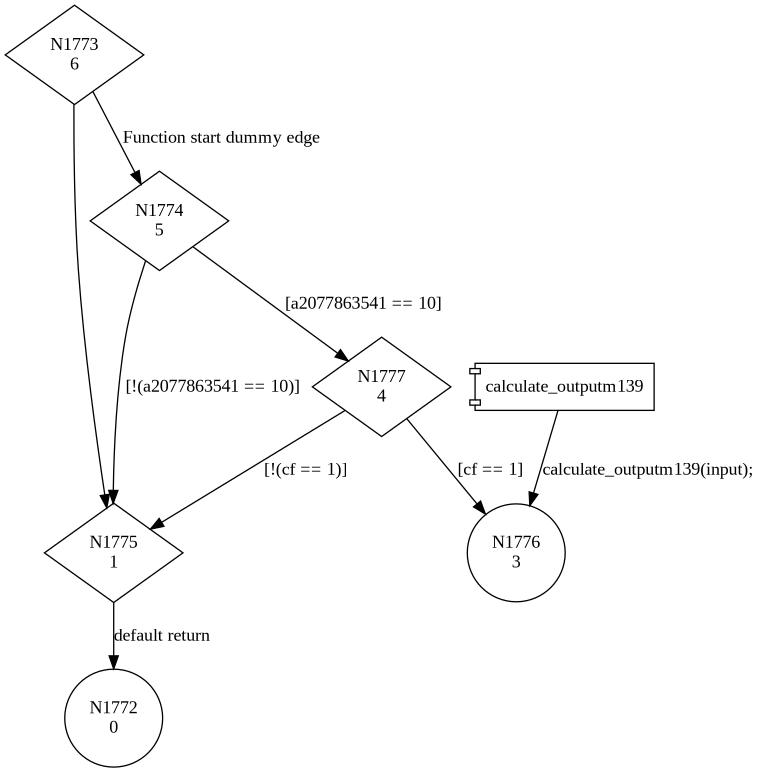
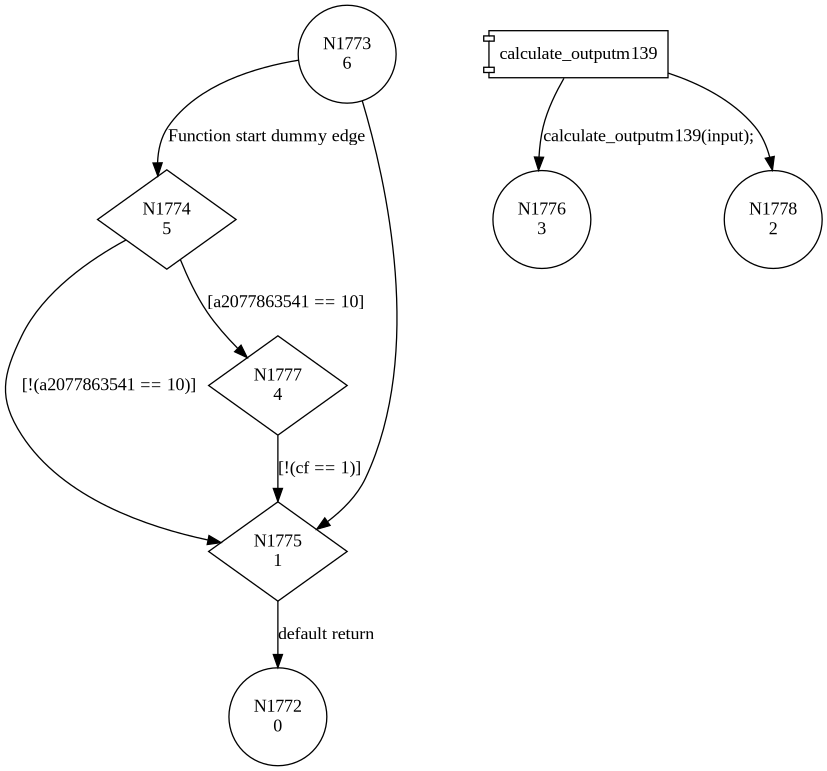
(74, 55) -> (347, 54)
none -> (773, 220)
(442, 461) -> none
